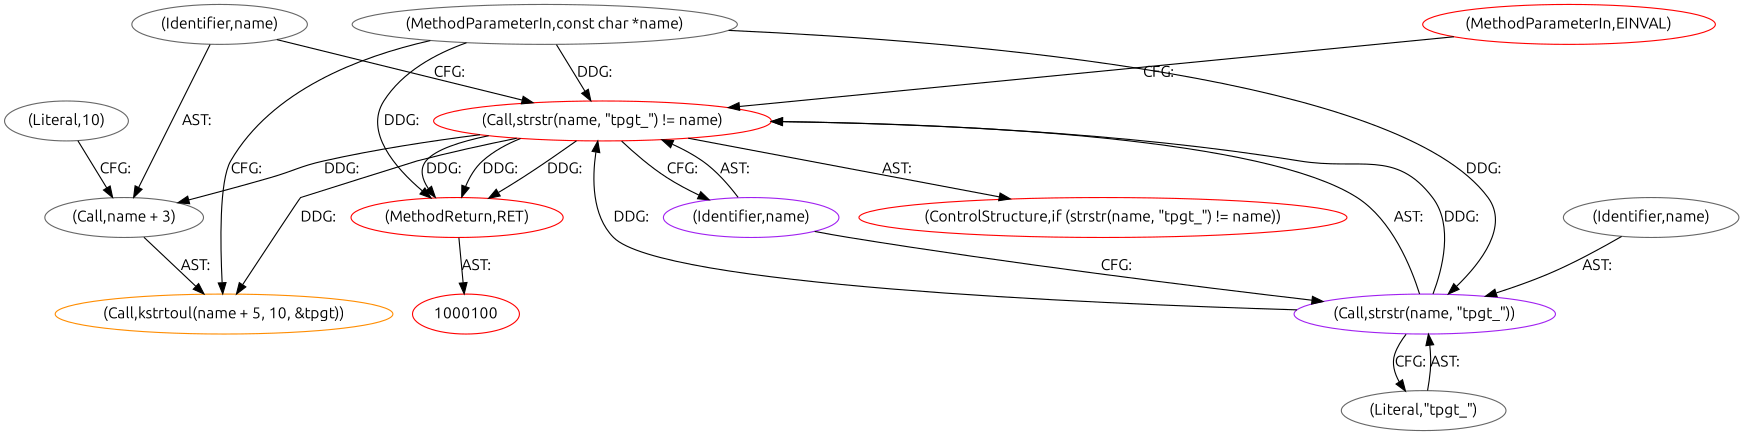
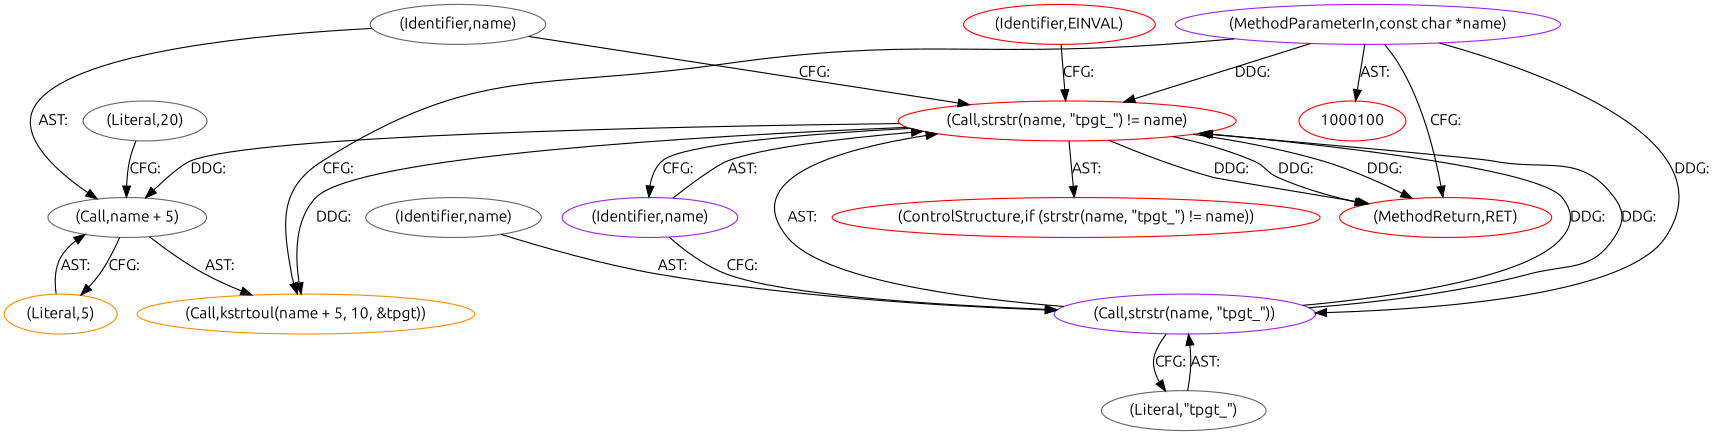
(545, 24) -> (1368, 24)
(1569, 24) -> (1059, 24)
(66, 121) -> (145, 121)
(404, 121) -> (1448, 121)
(124, 218) -> (127, 218)
(461, 260) -> (1361, 67)
none -> (61, 314)
